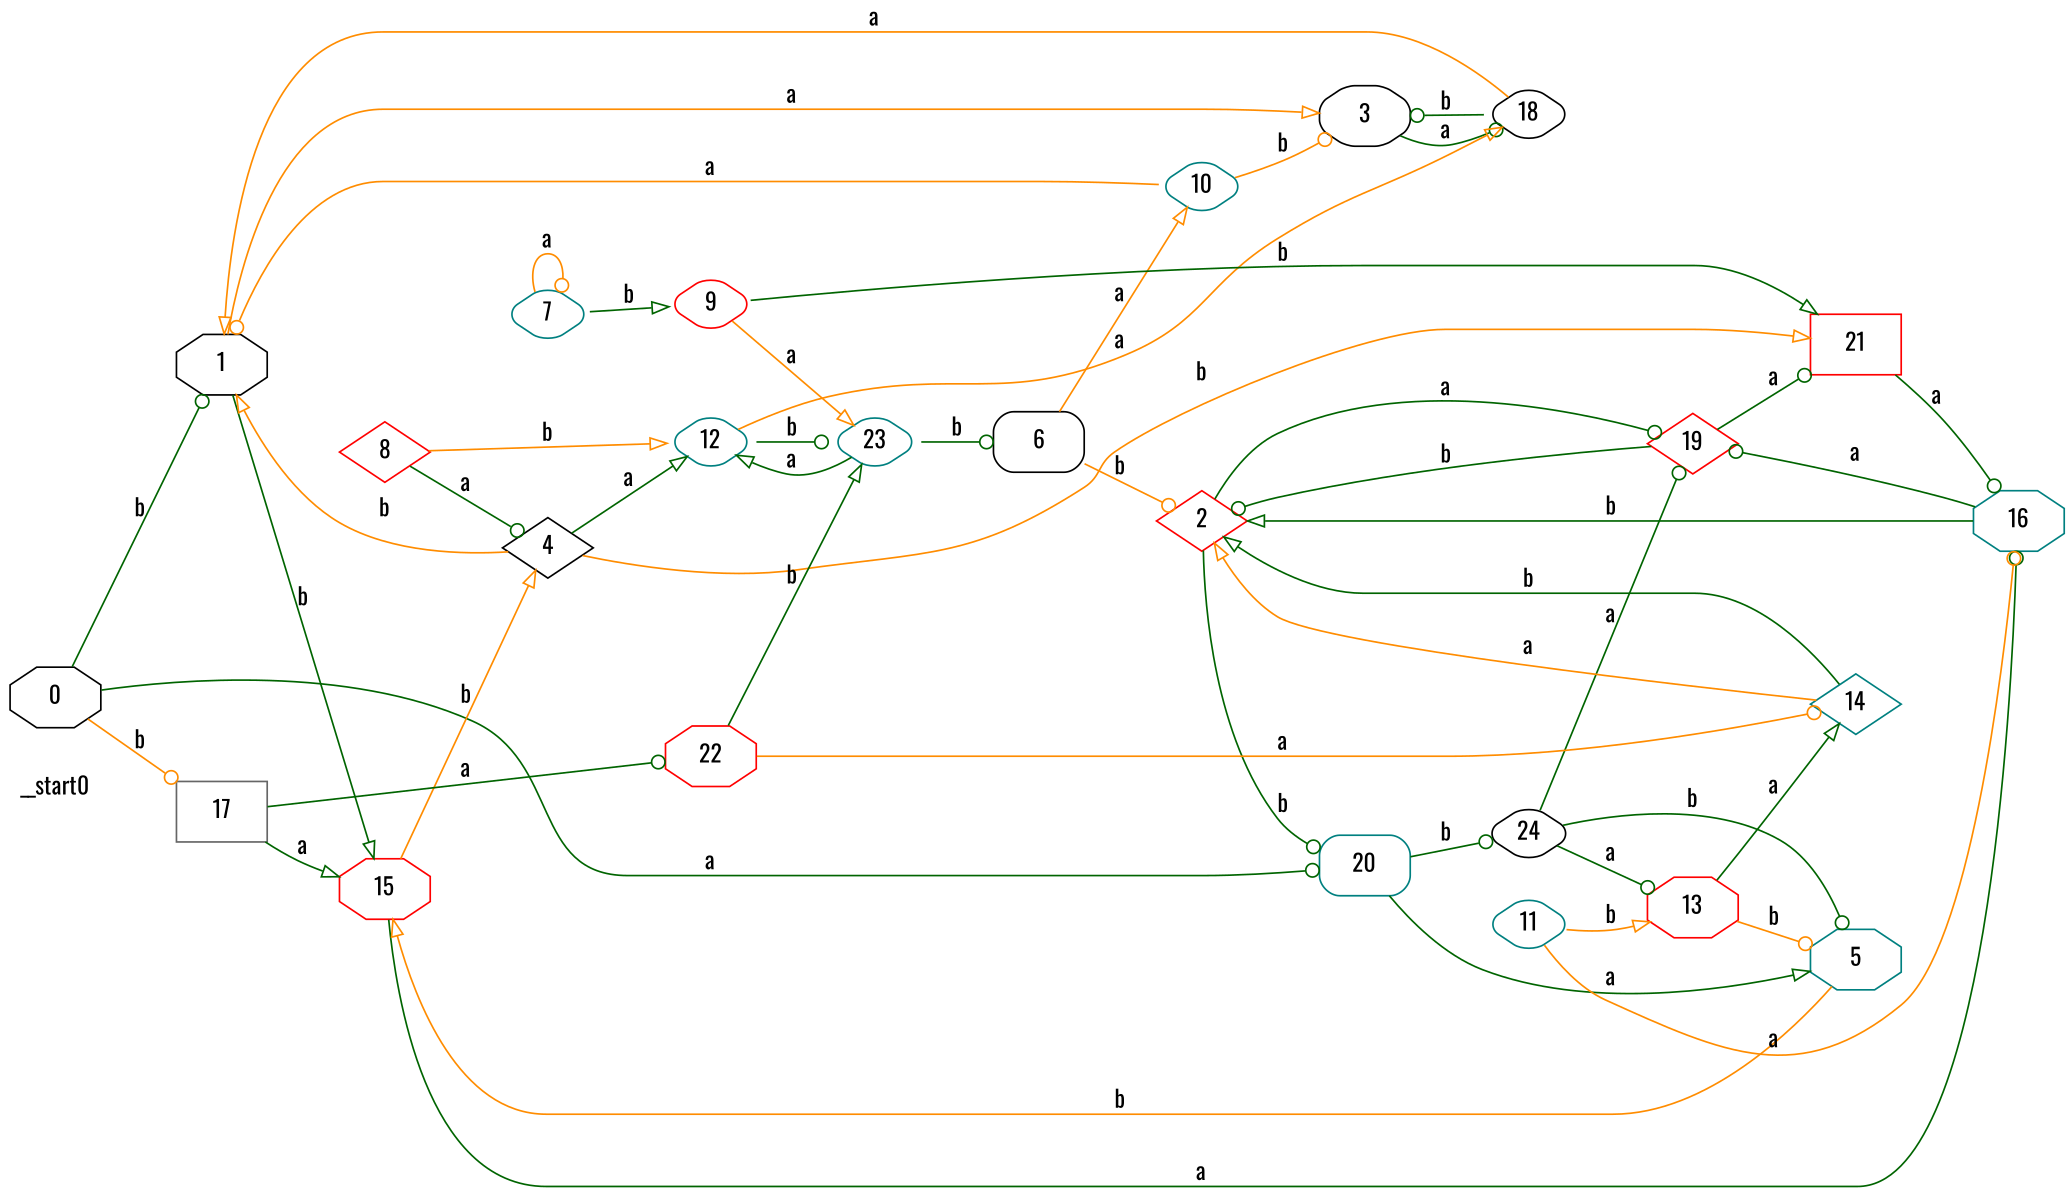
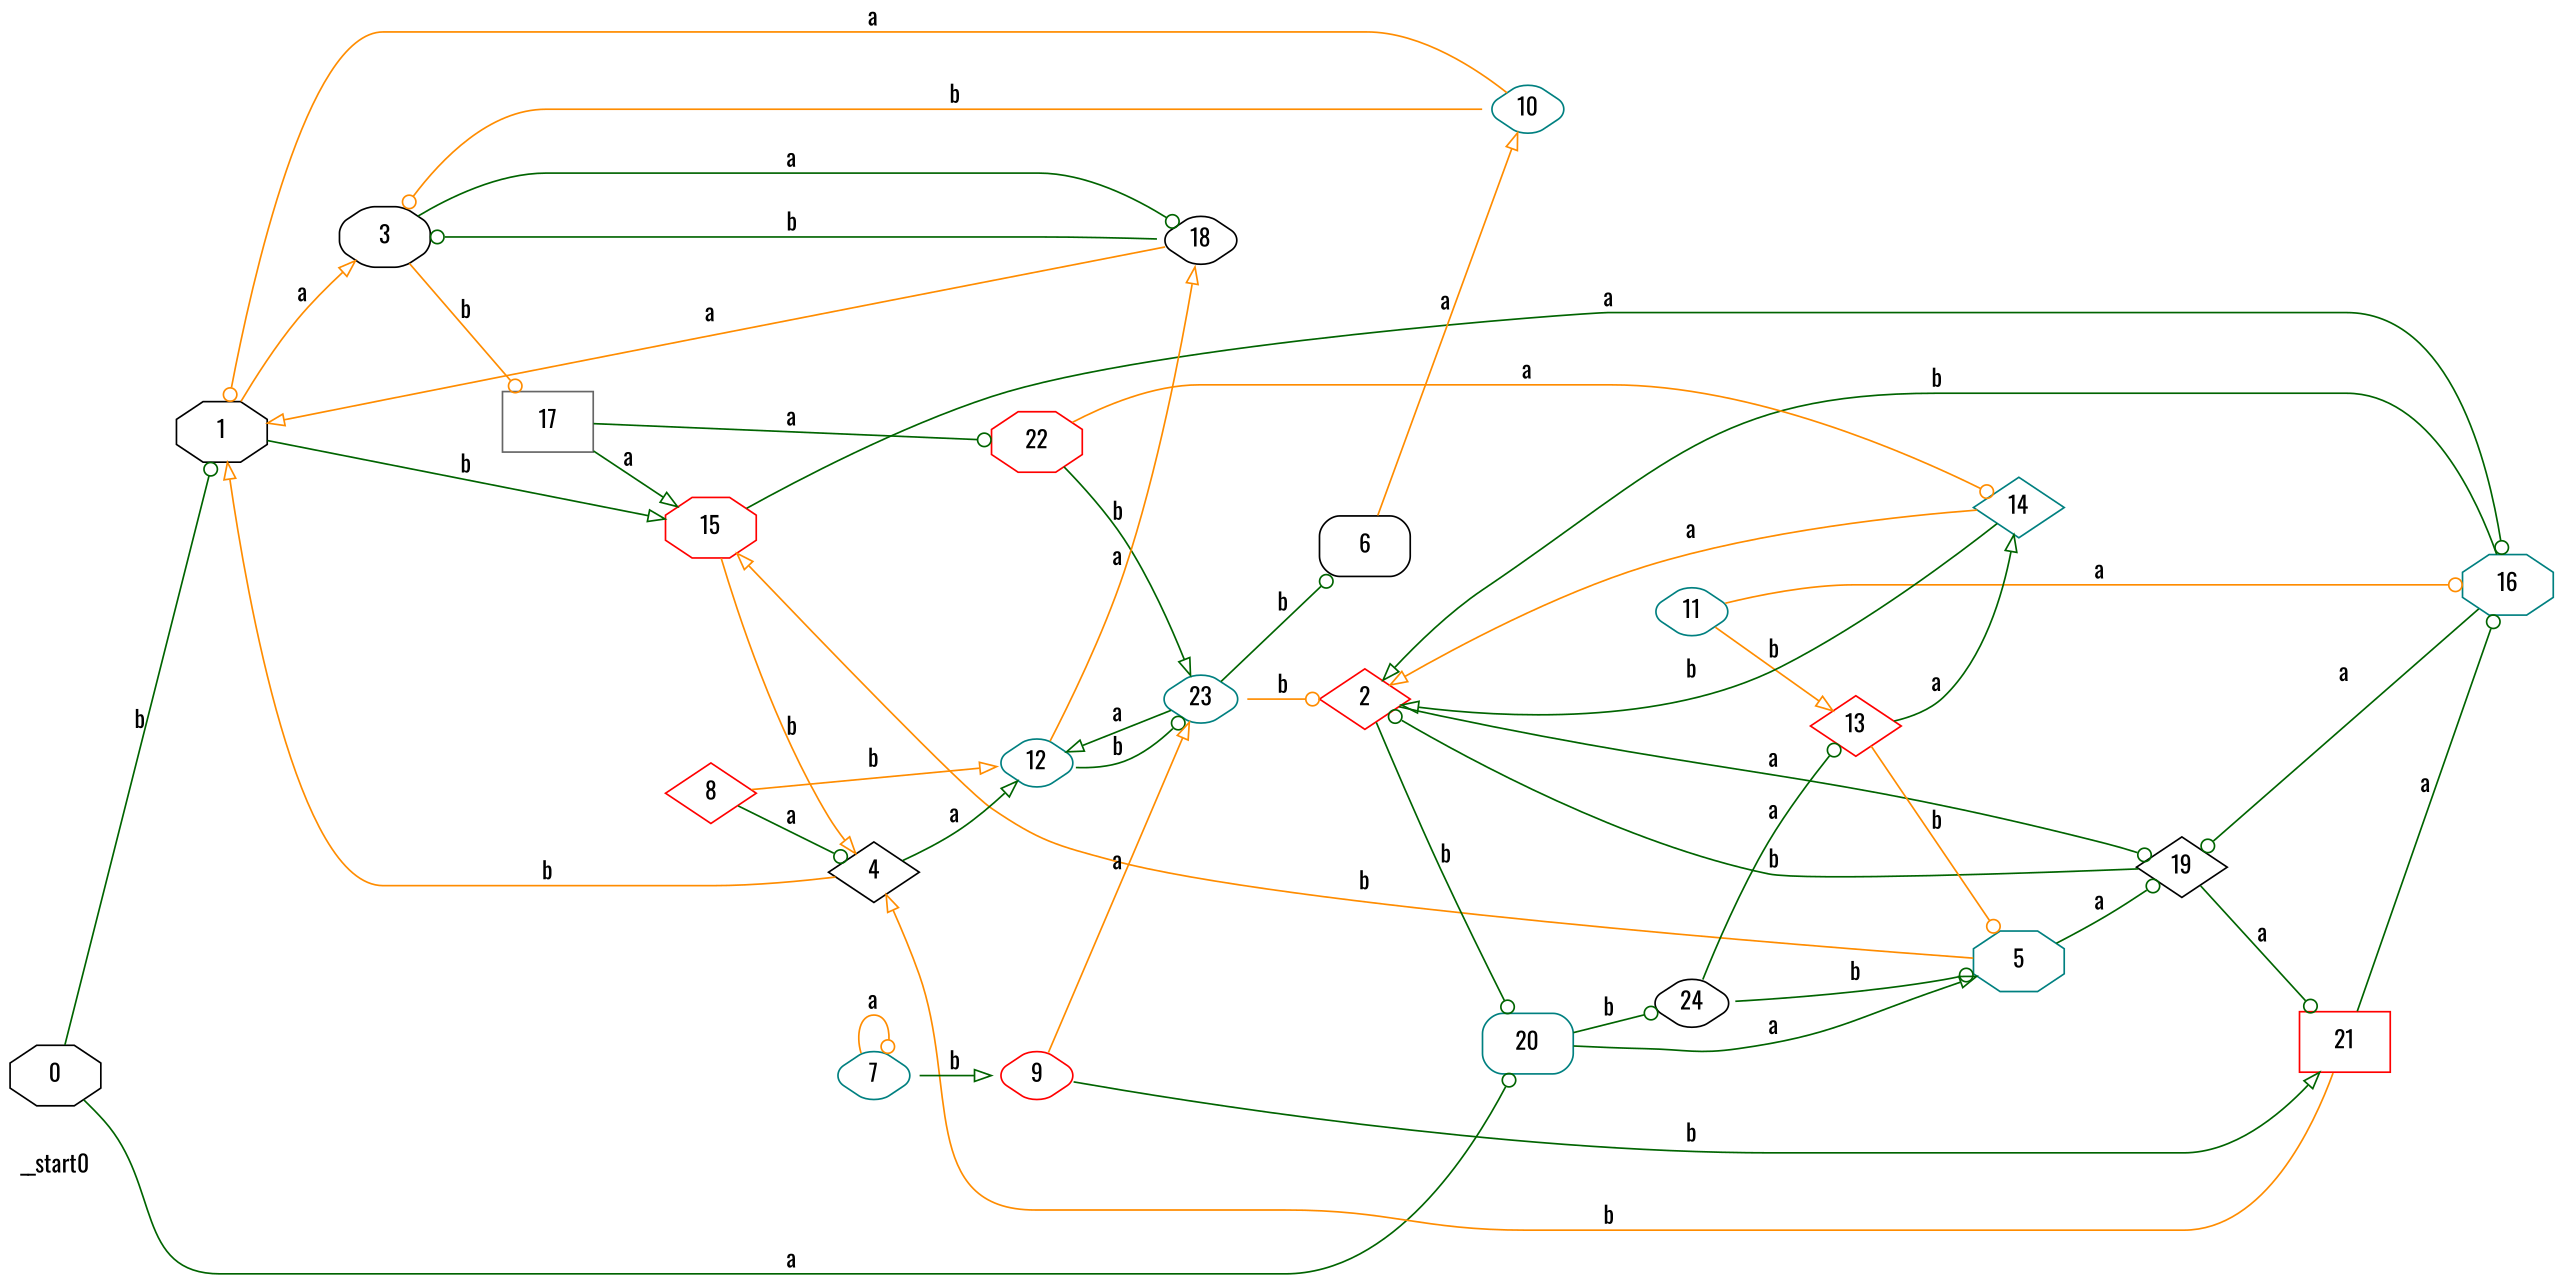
(1175, 418) -> (1544, 1230)
(1693, 444) -> (2182, 867)
(1124, 483) -> (1276, 699)
(1608, 645) -> (2102, 918)
(126, 746) -> (460, 322)
(1693, 908) -> (1856, 726)
